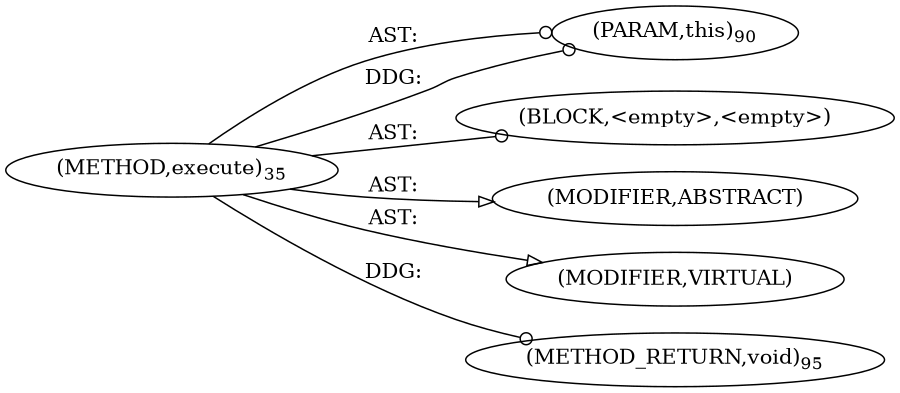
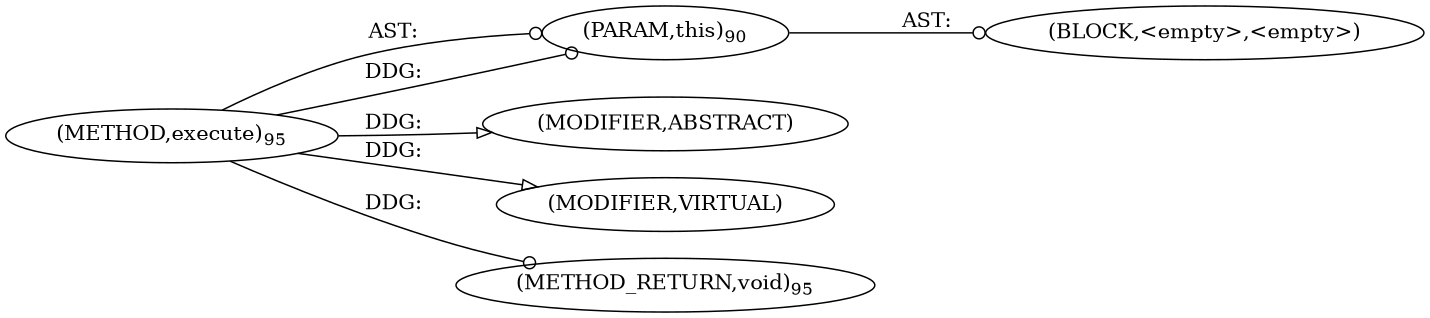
(404, 146) -> (881, 33)
(276, 168) -> (276, 134)
(397, 186) -> (397, 123)
(397, 219) -> (397, 152)
